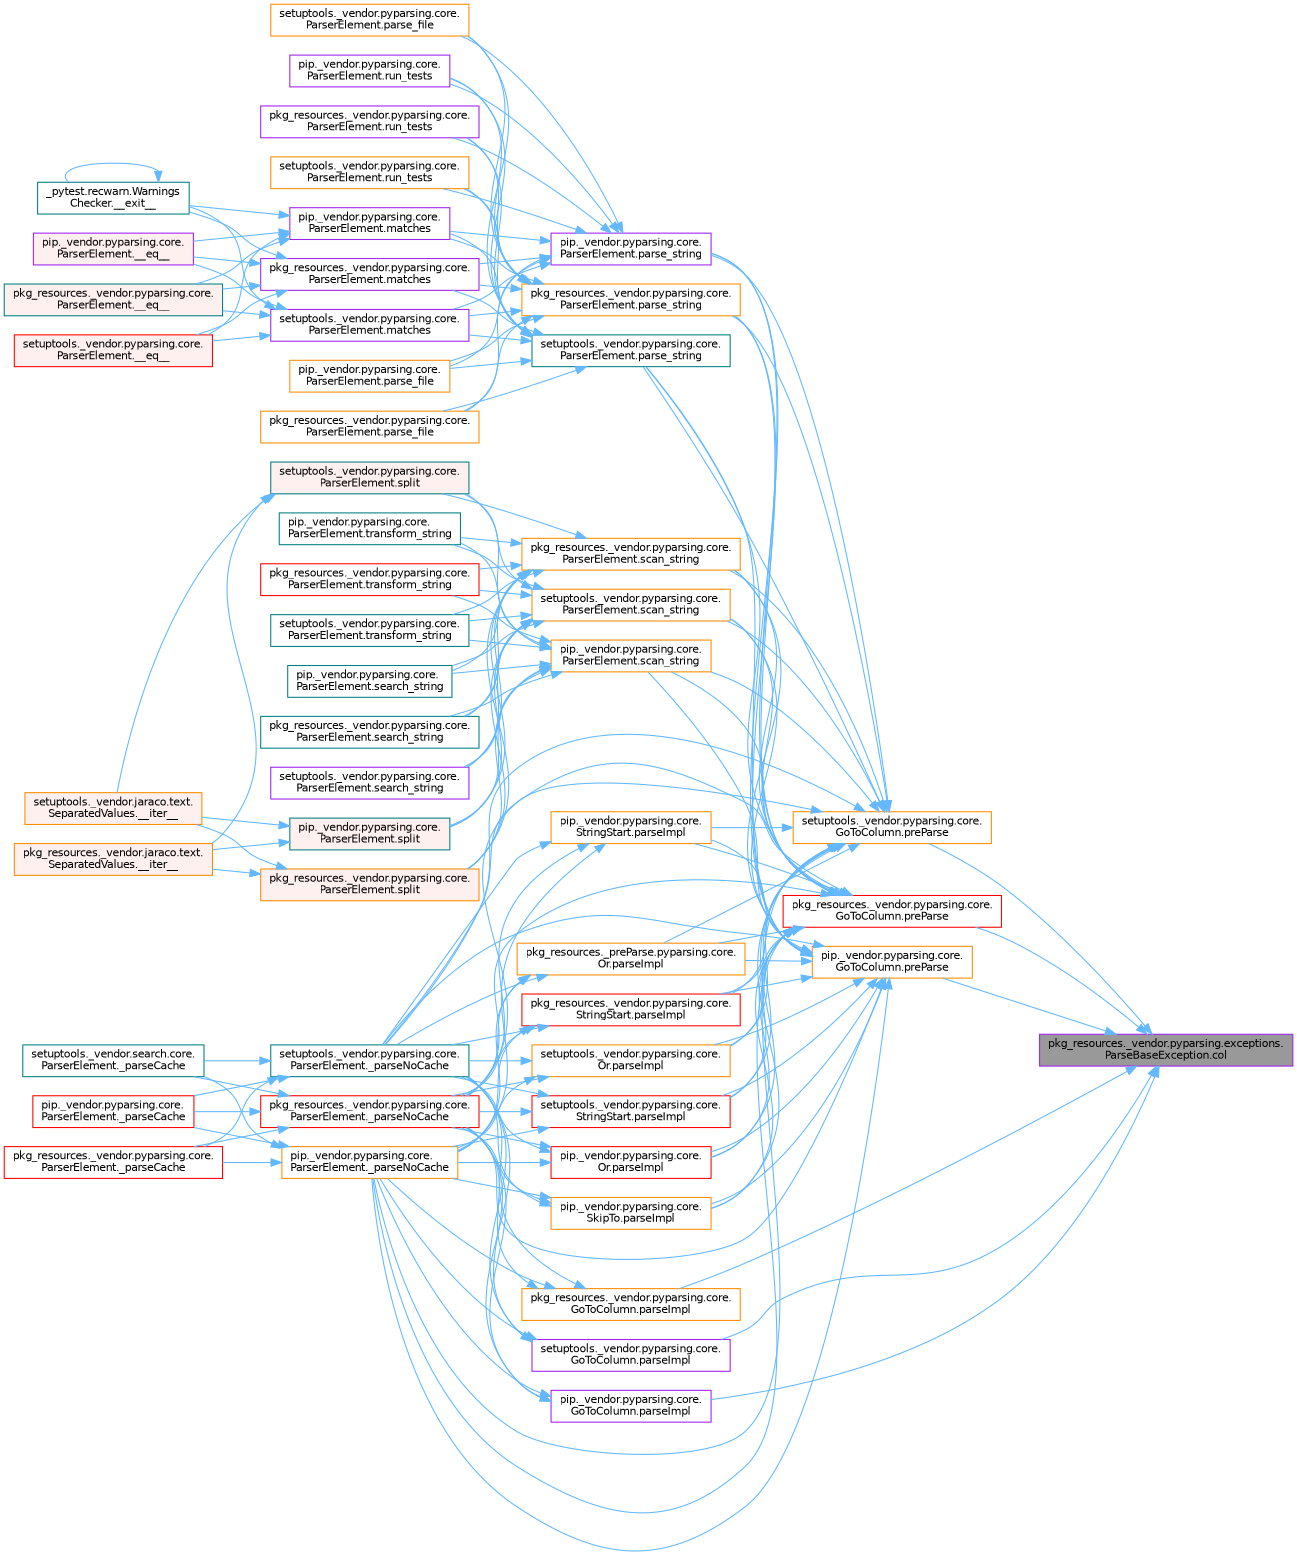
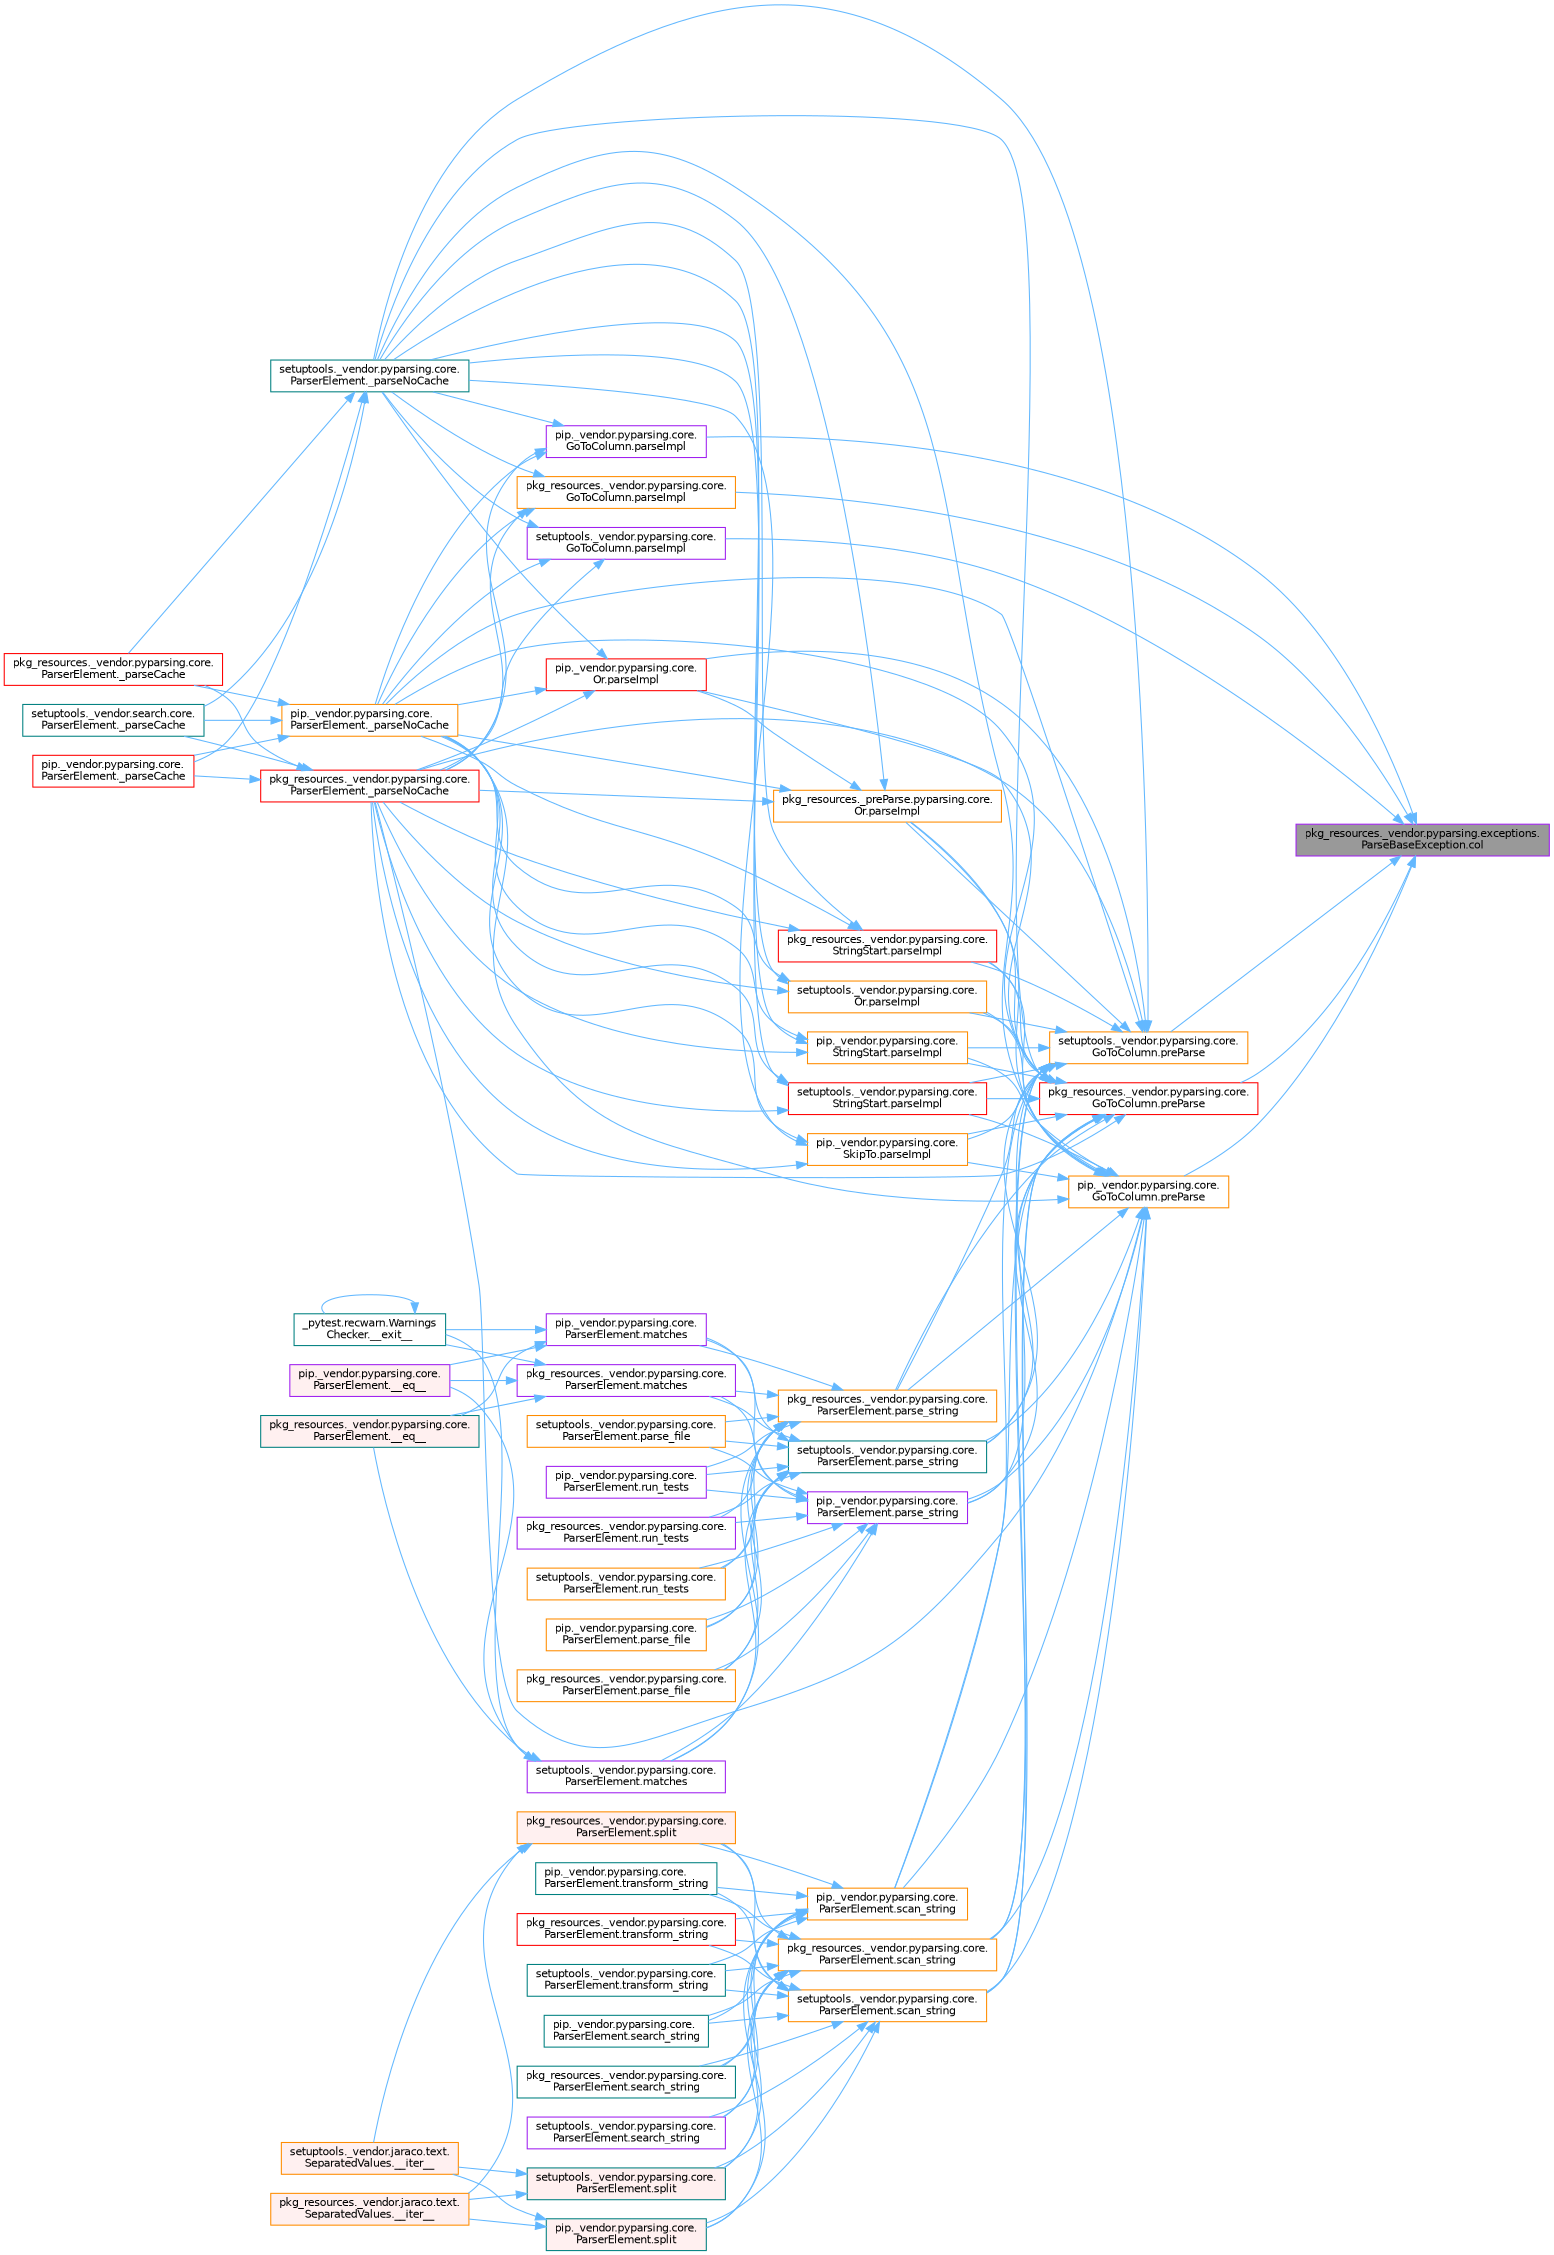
(113, 351) -> none
(808, 1084) -> (776, 734)
